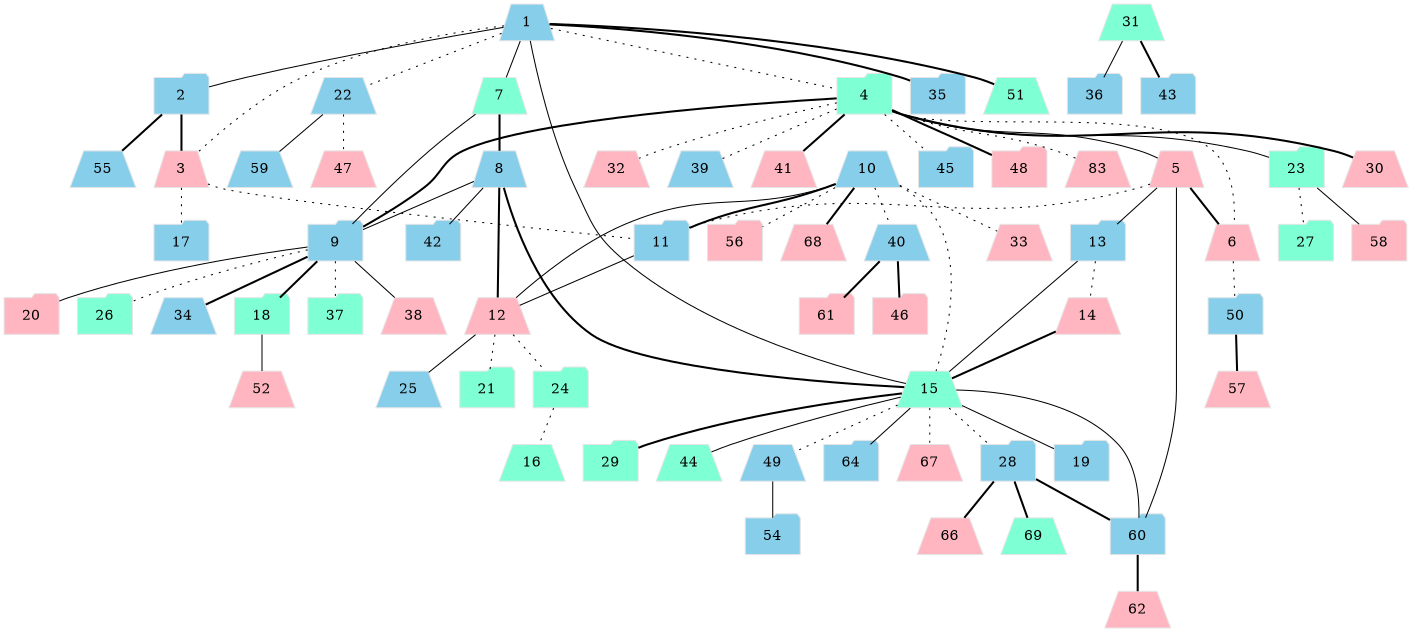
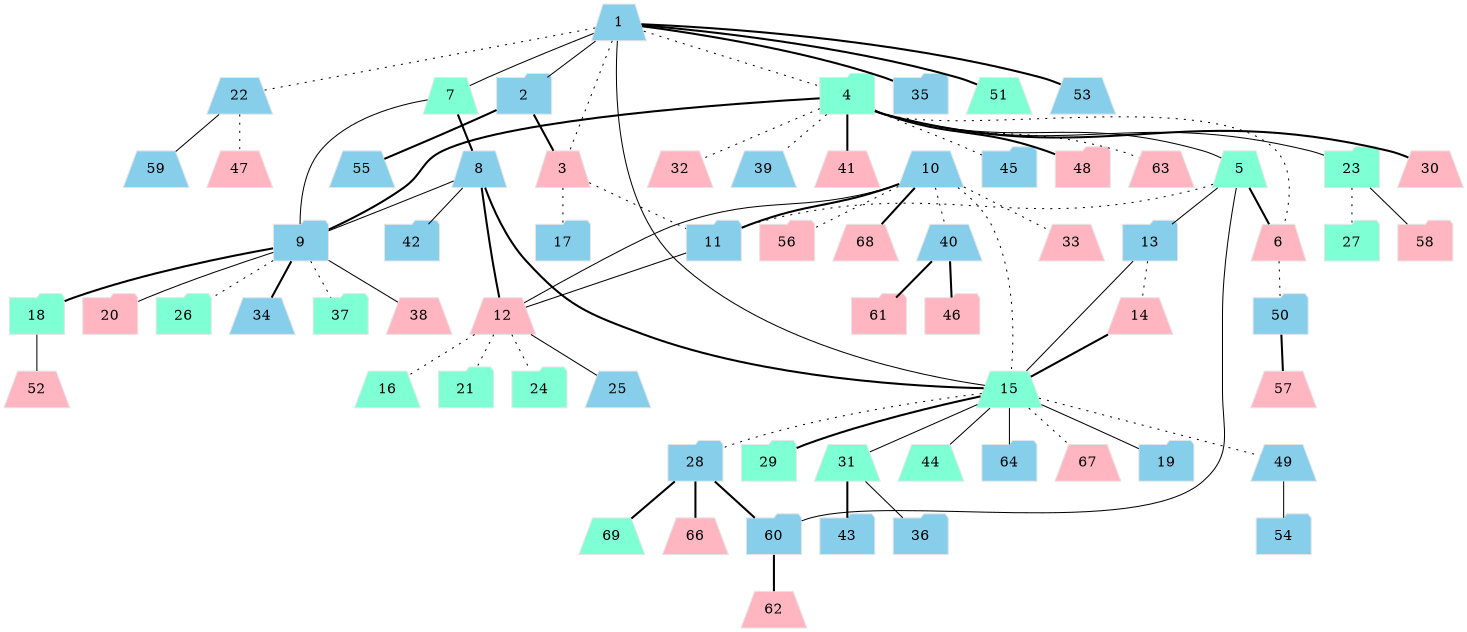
none -> (1083, 96)
(1098, 169) -> (1161, 169)
(1176, 169) -> (1240, 169)
(1079, 416) -> (924, 428)
(546, 426) -> (442, 355)
